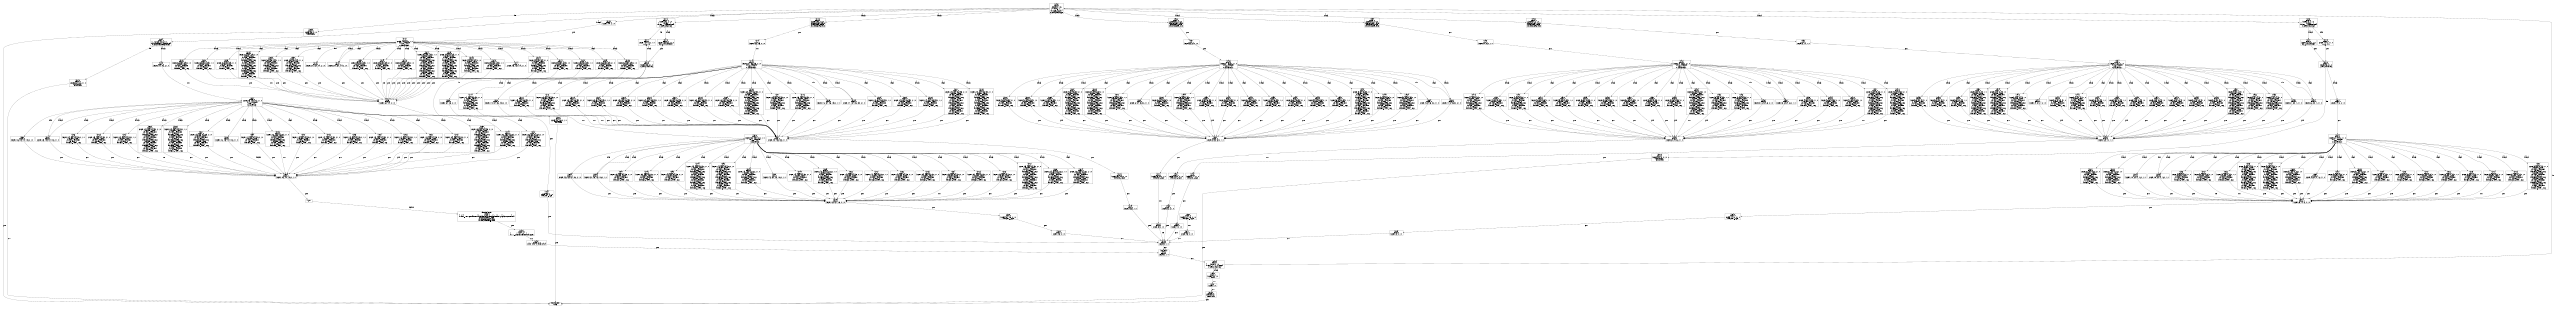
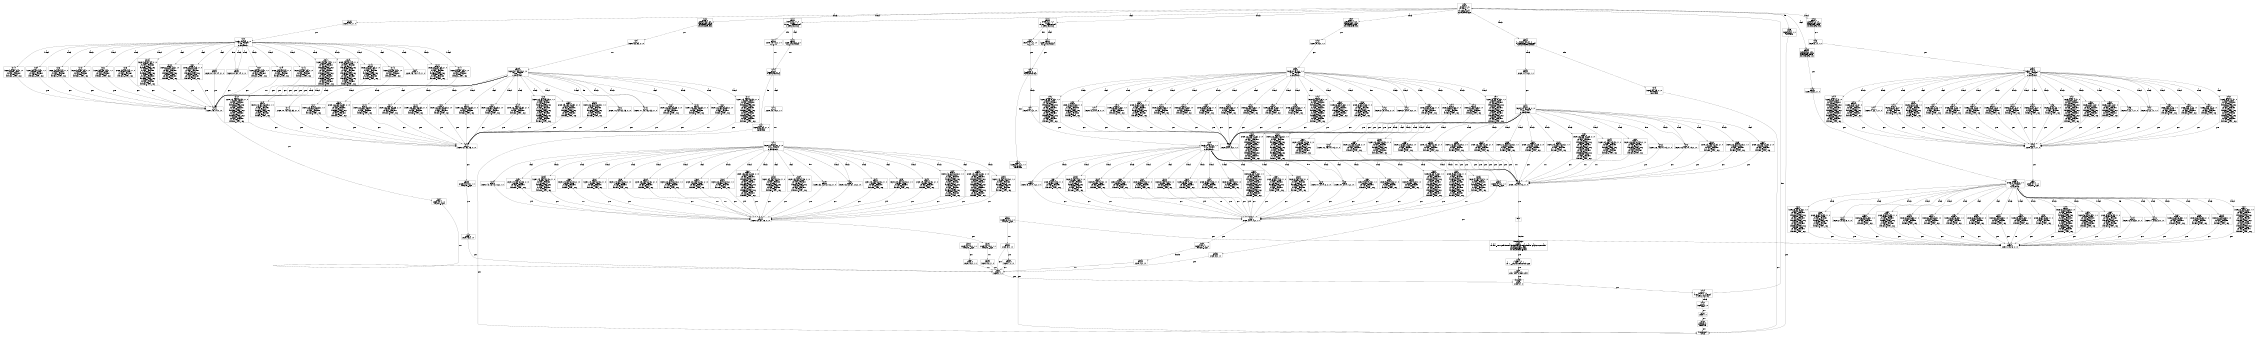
(649, 49) -> (775, 53)
none -> (1095, 109)
(1180, 152) -> (1507, 241)
(258, 157) -> (1481, 165)
(1182, 200) -> (1008, 253)
(1586, 226) -> (1178, 255)
